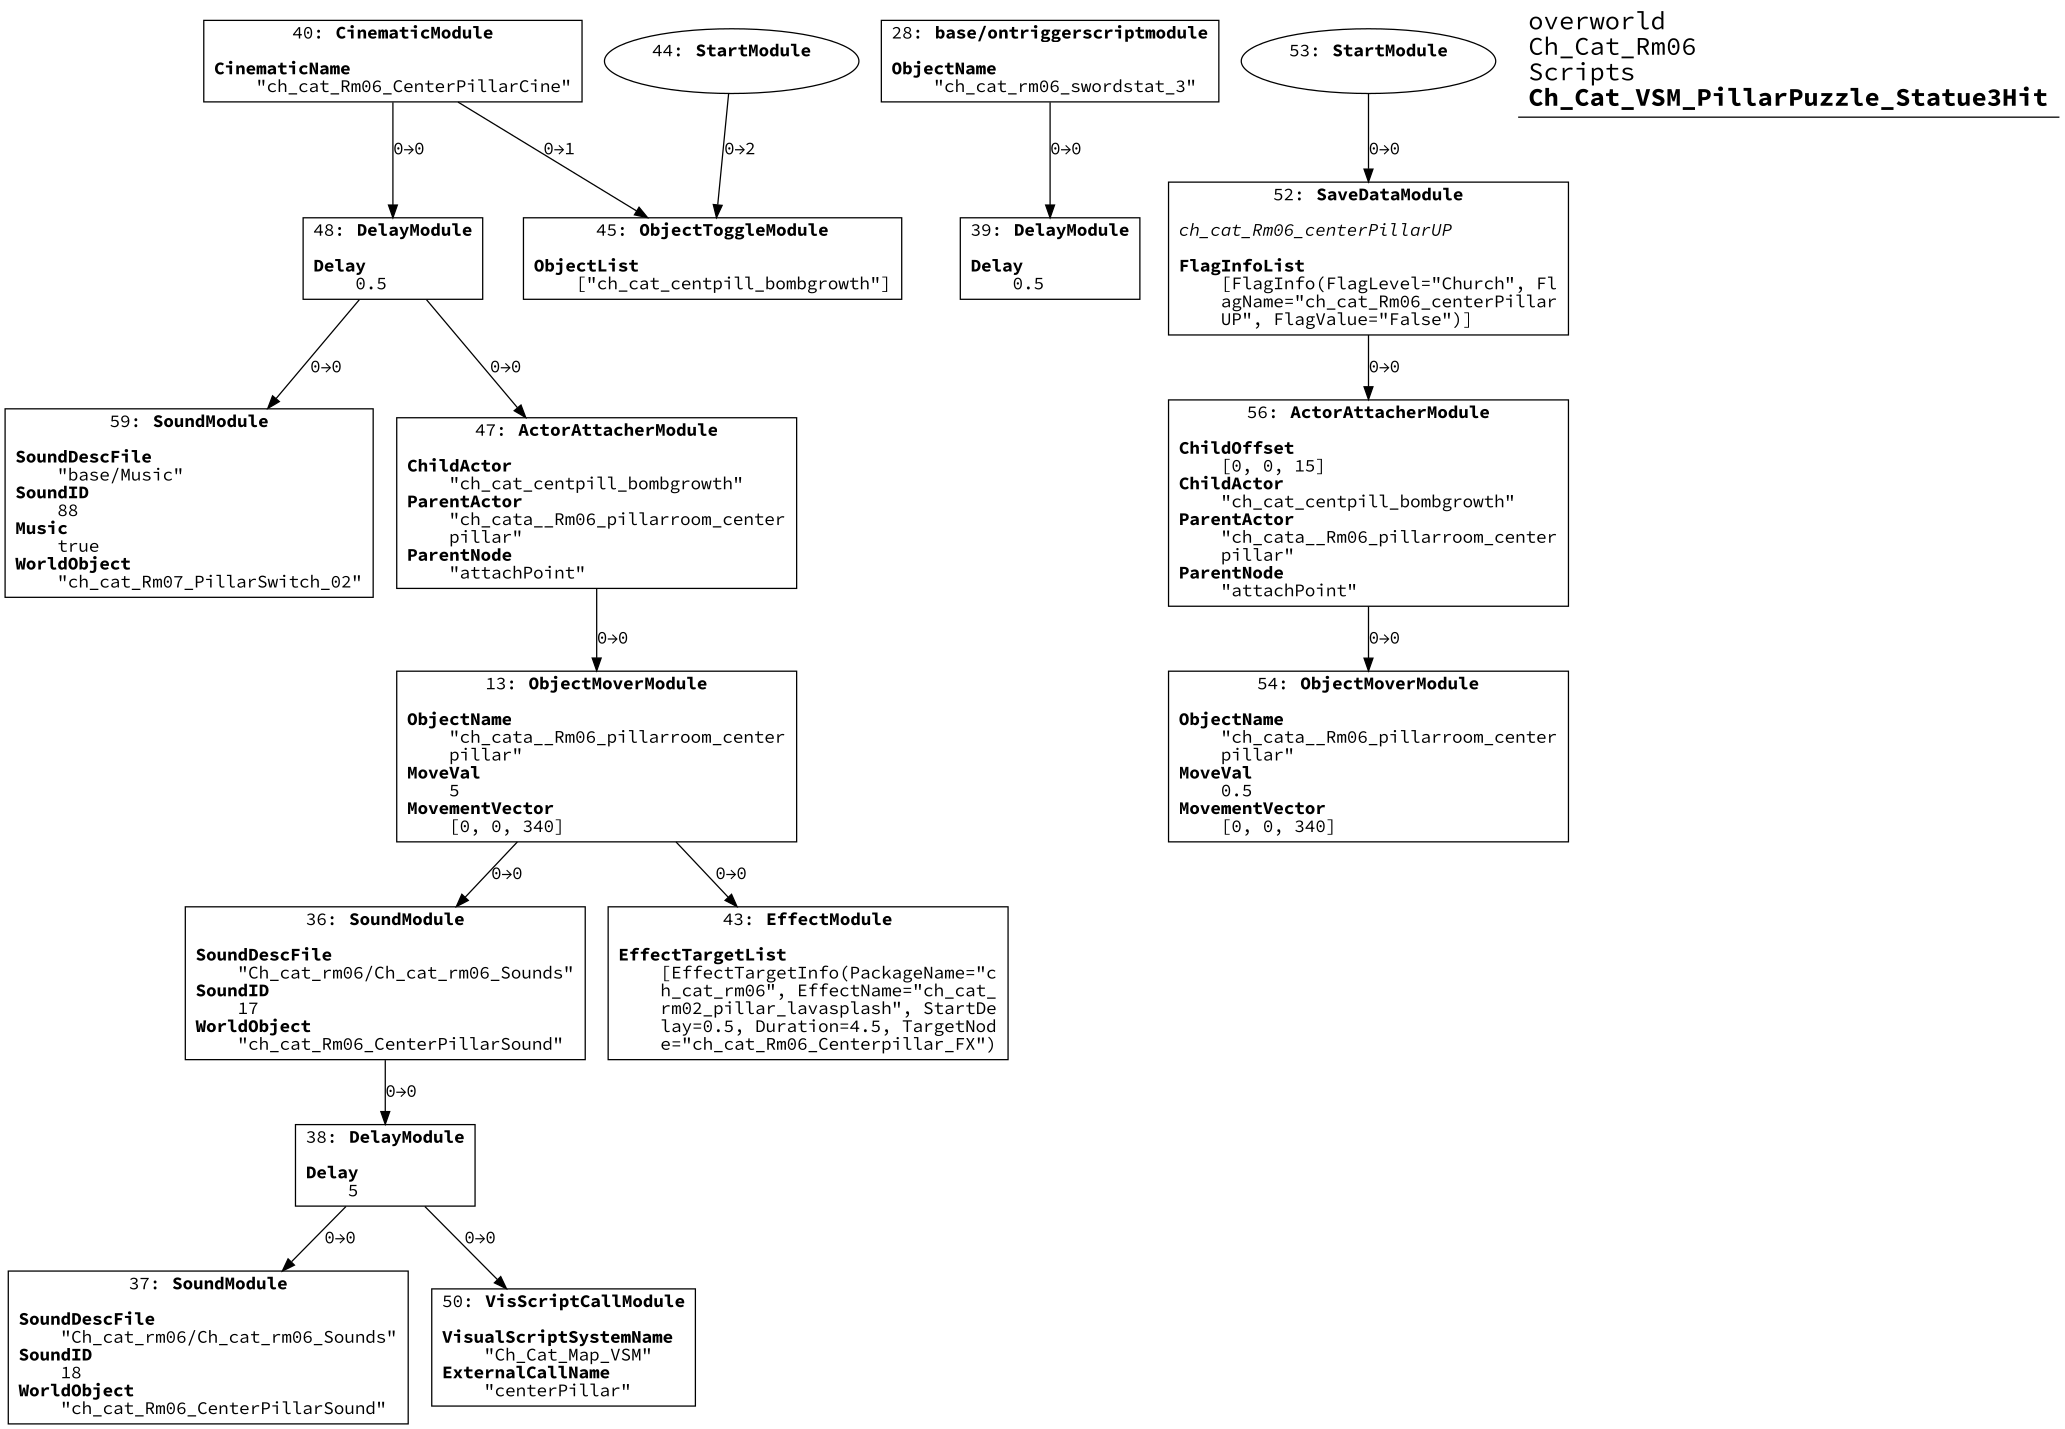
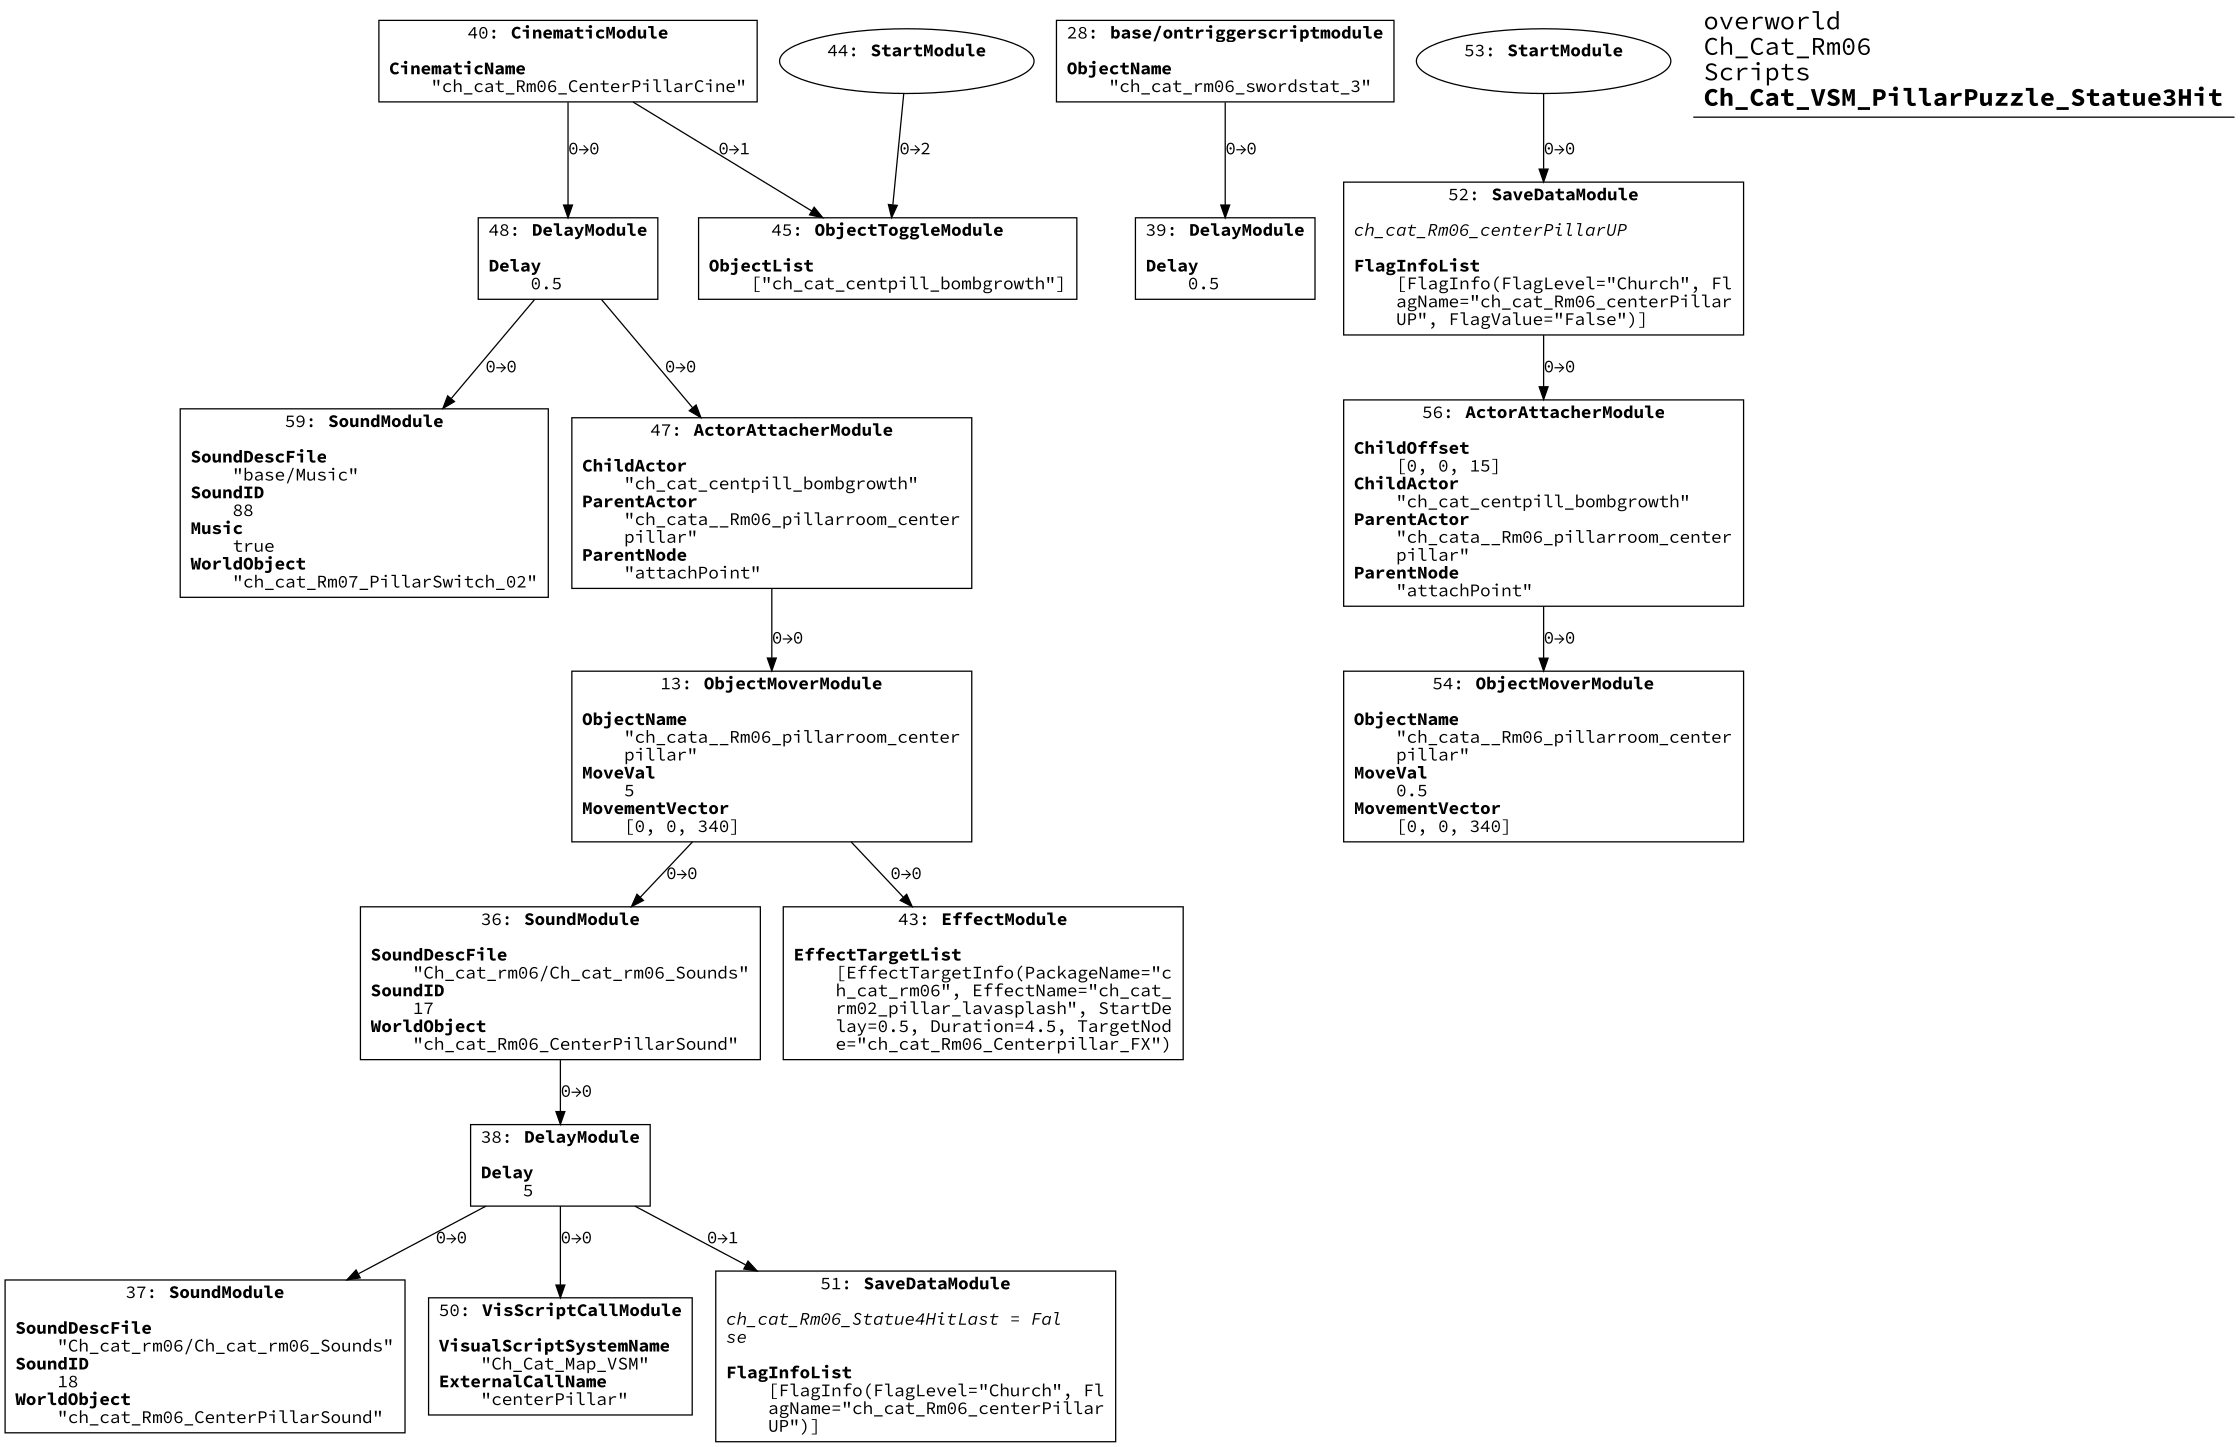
none -> (916, 1356)
